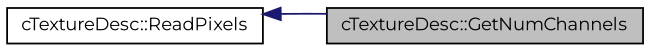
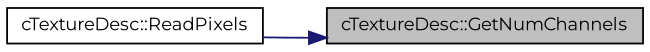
(304, 14) -> (286, 38)
